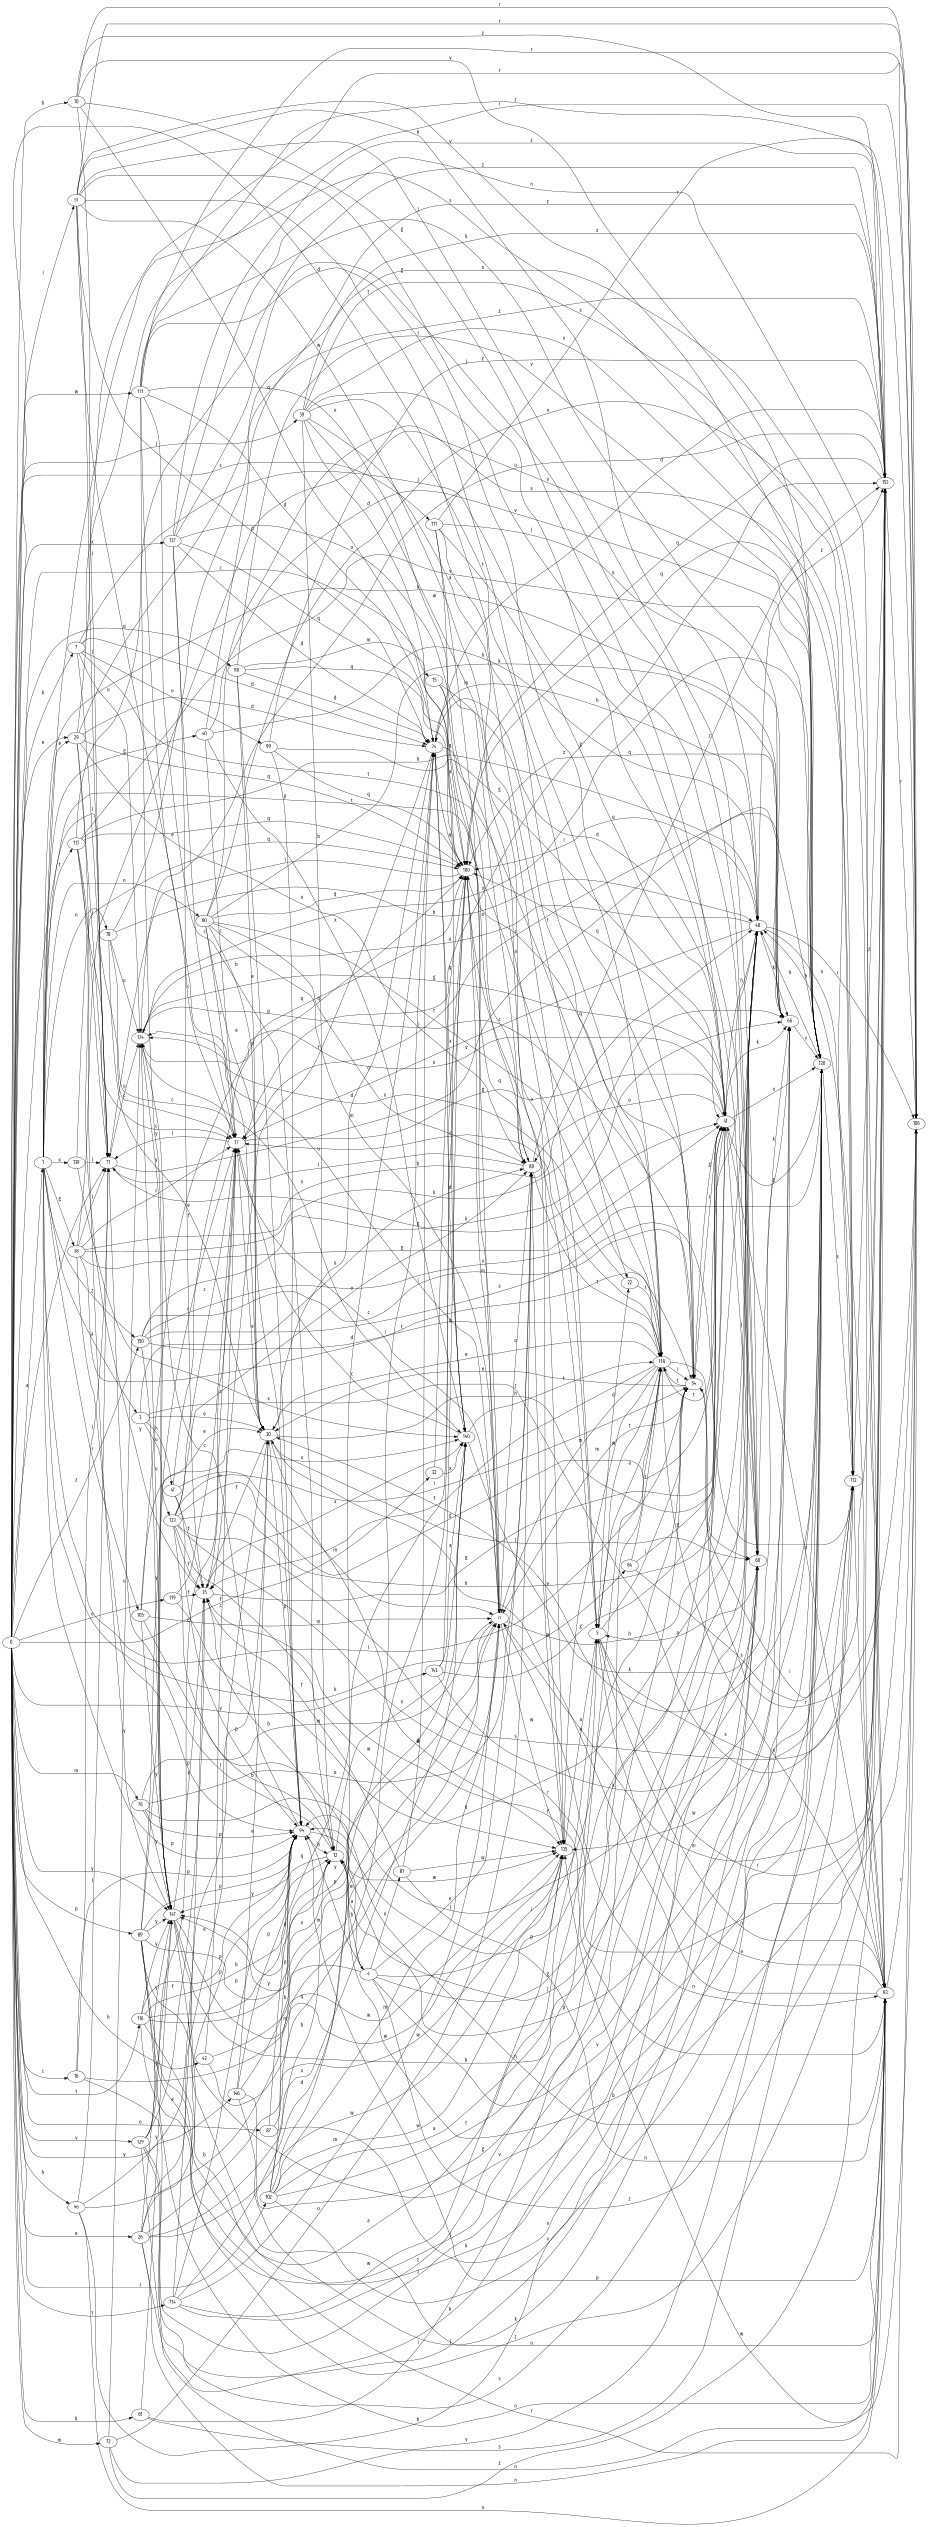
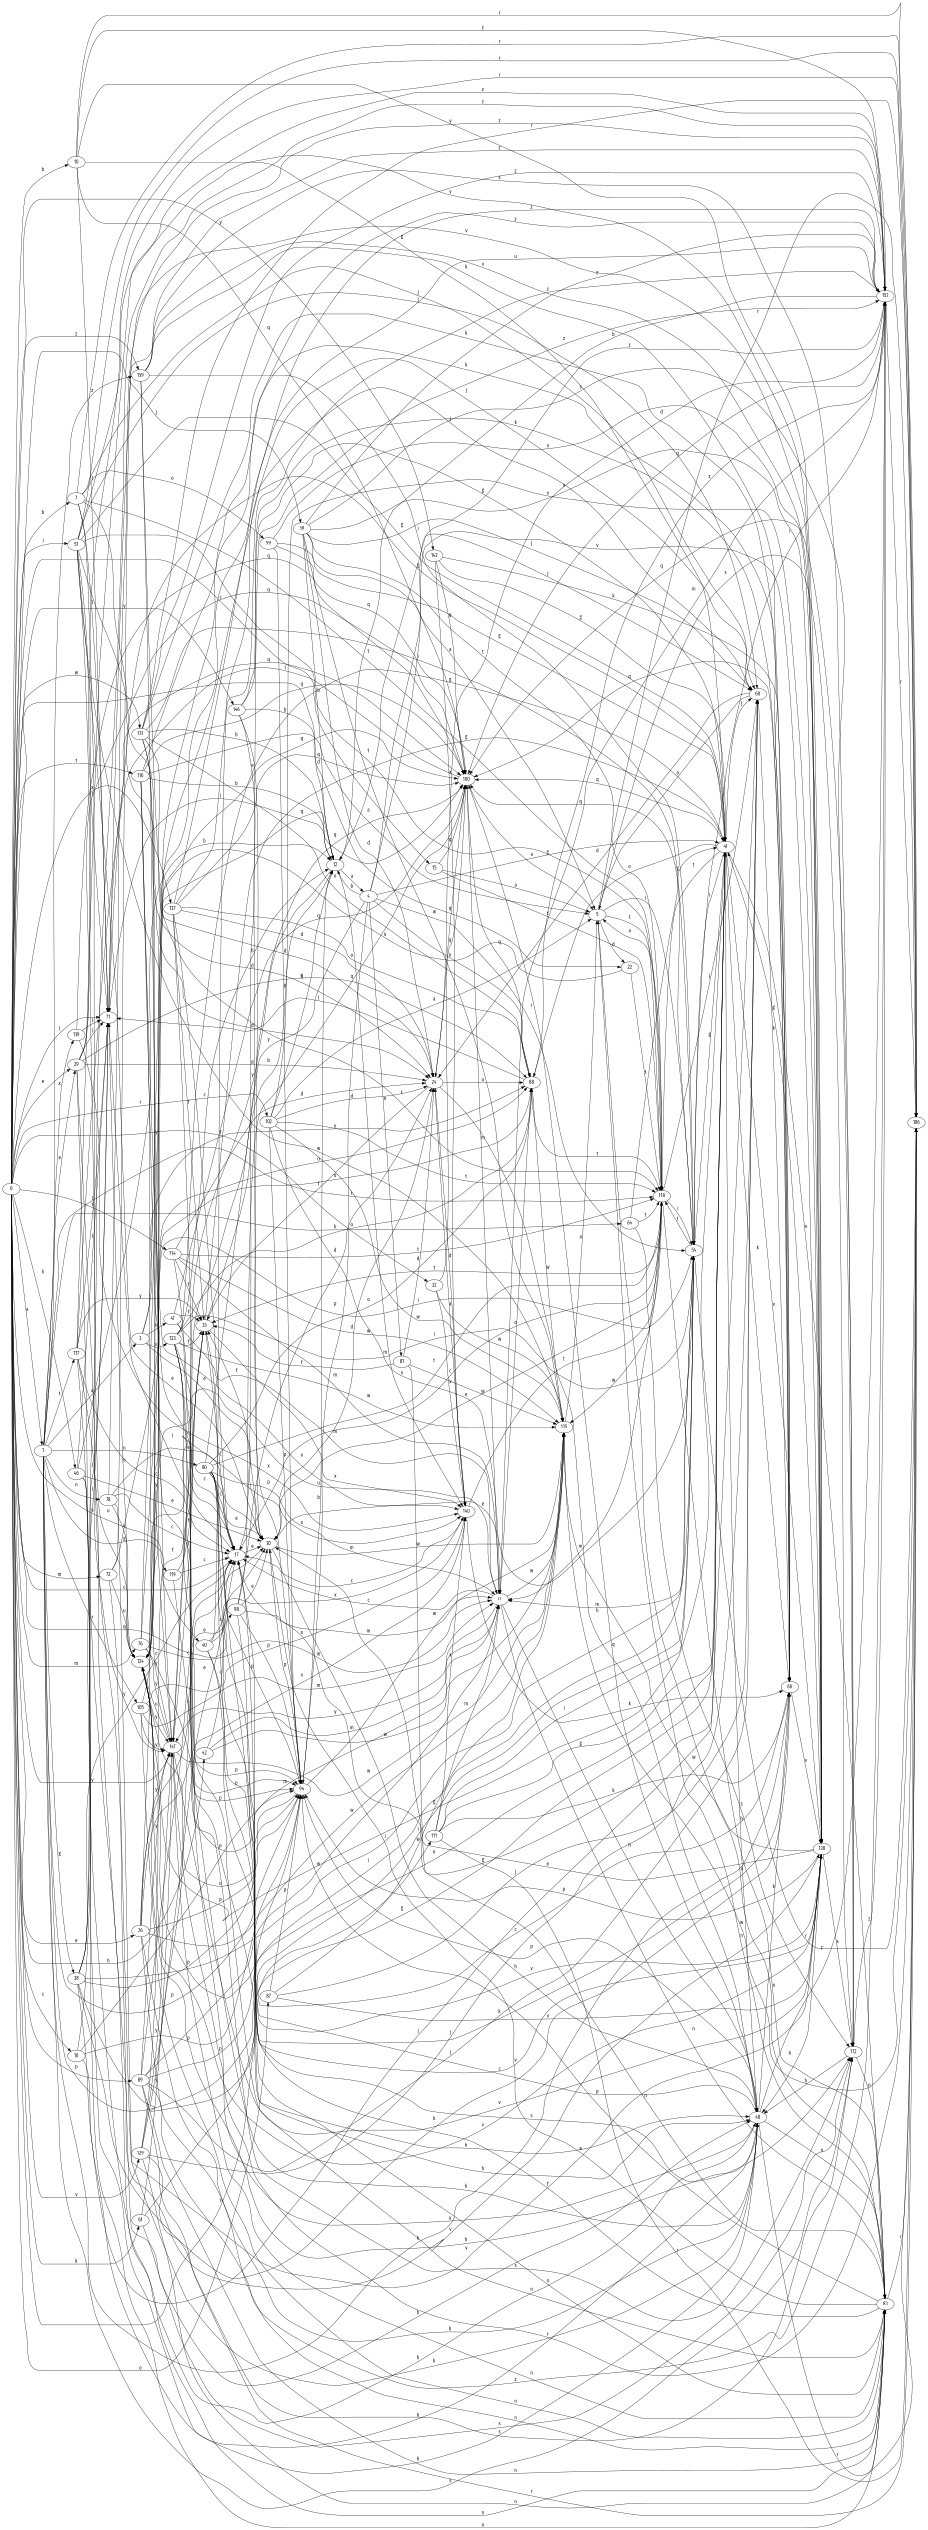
(140, 1342) -> (140, 375)
none -> (503, 1347)
(486, 1539) -> (746, 1648)
